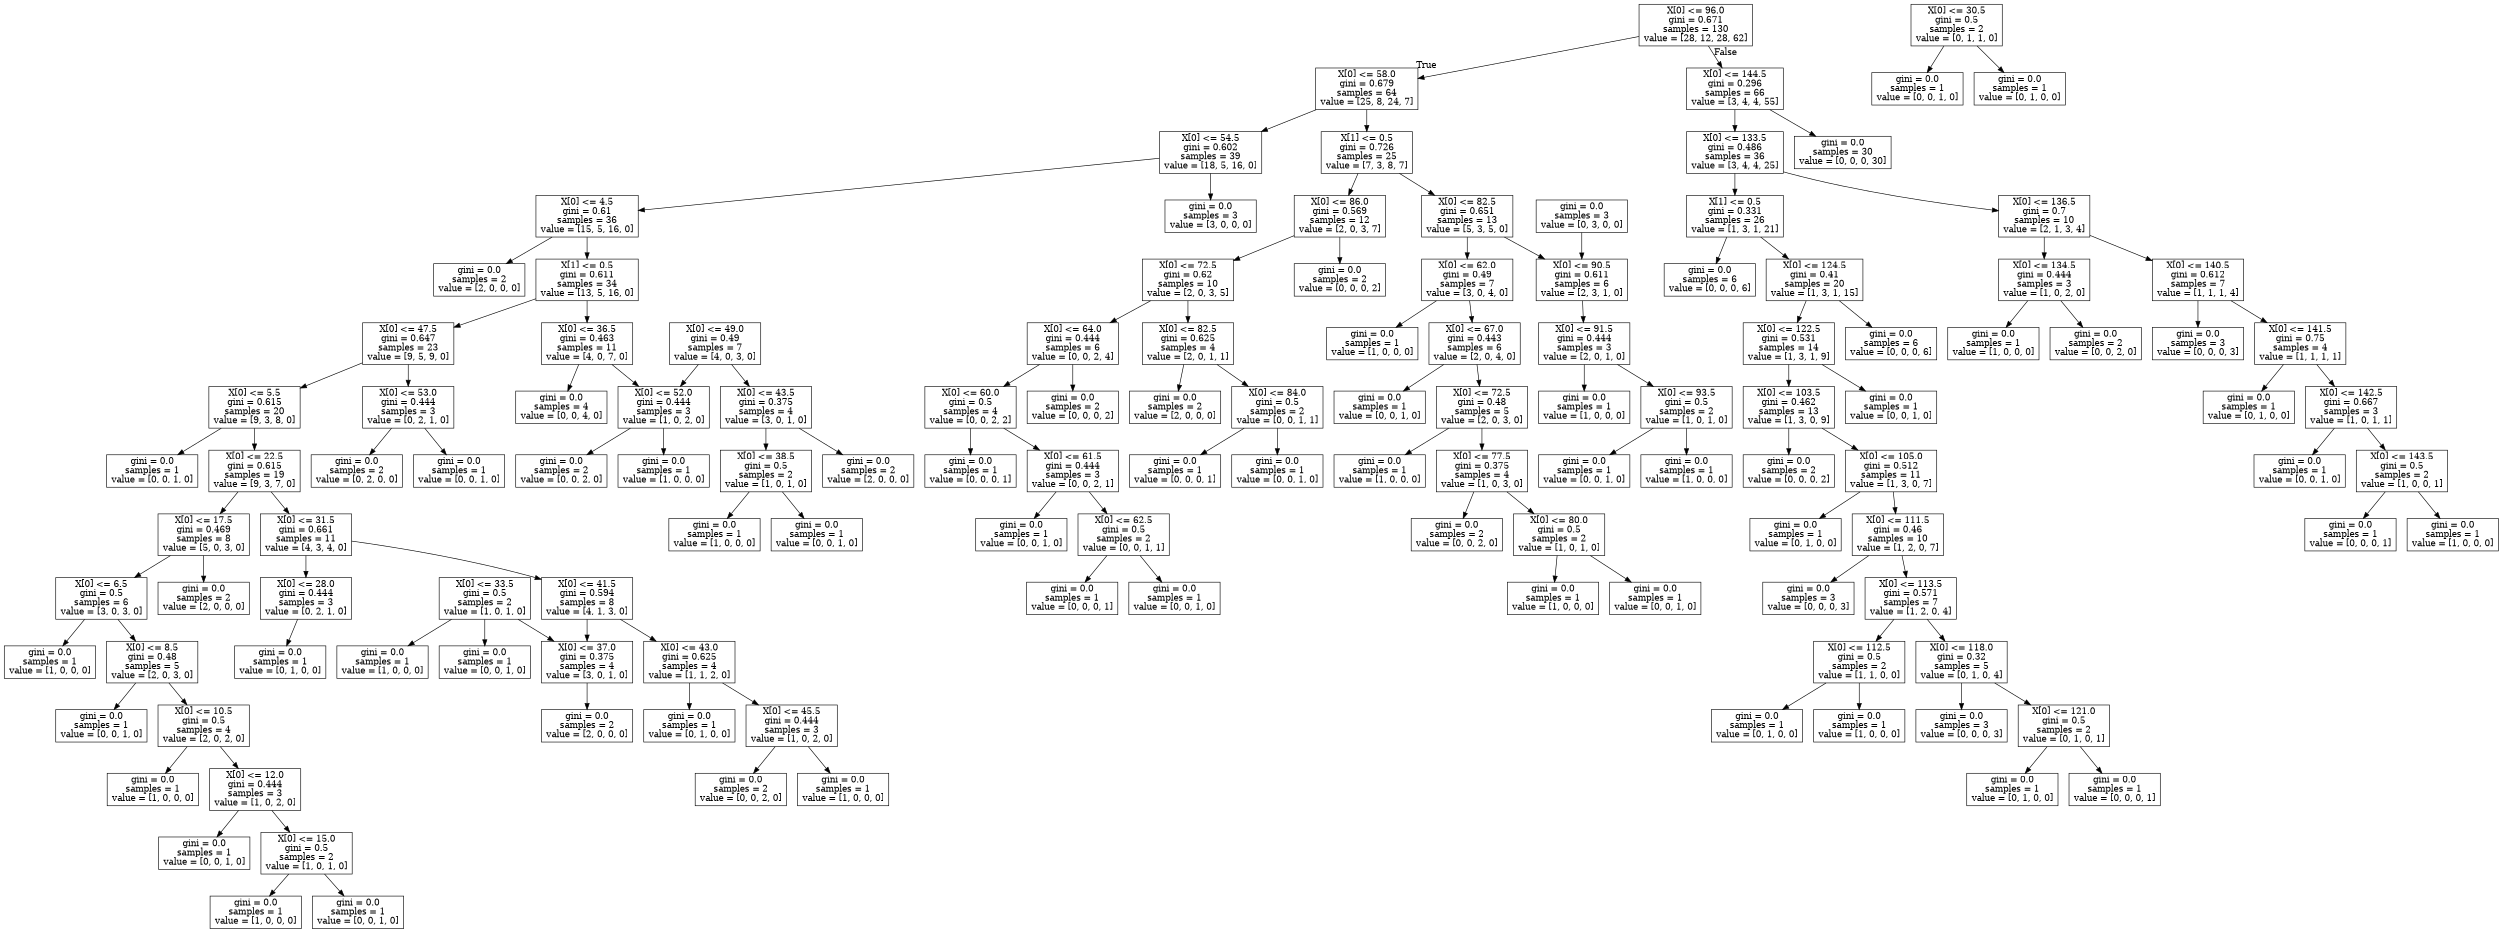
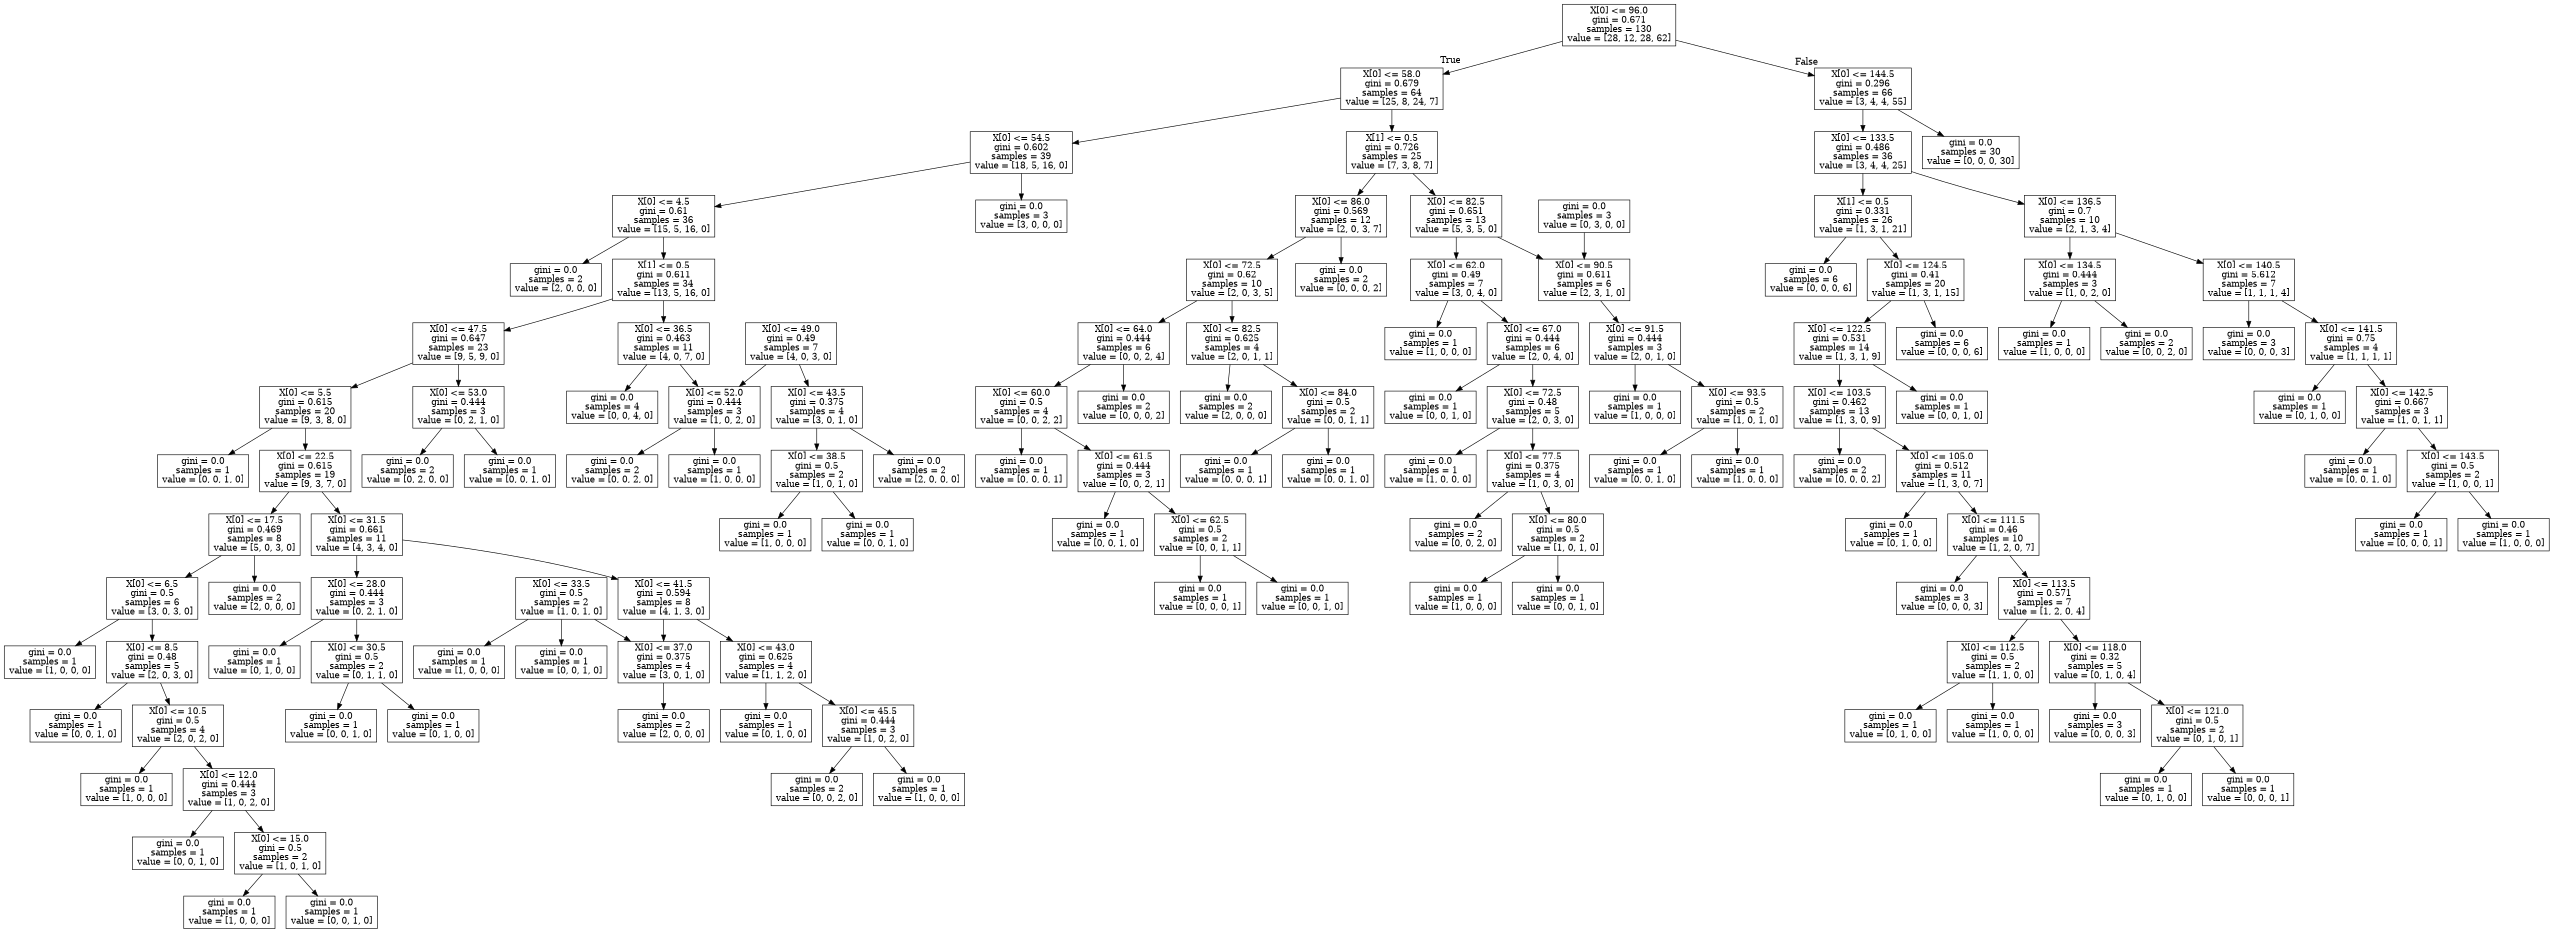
(2198, 280) -> (2249, 280)
(1475, 344) -> (1533, 344)
none -> (357, 627)
